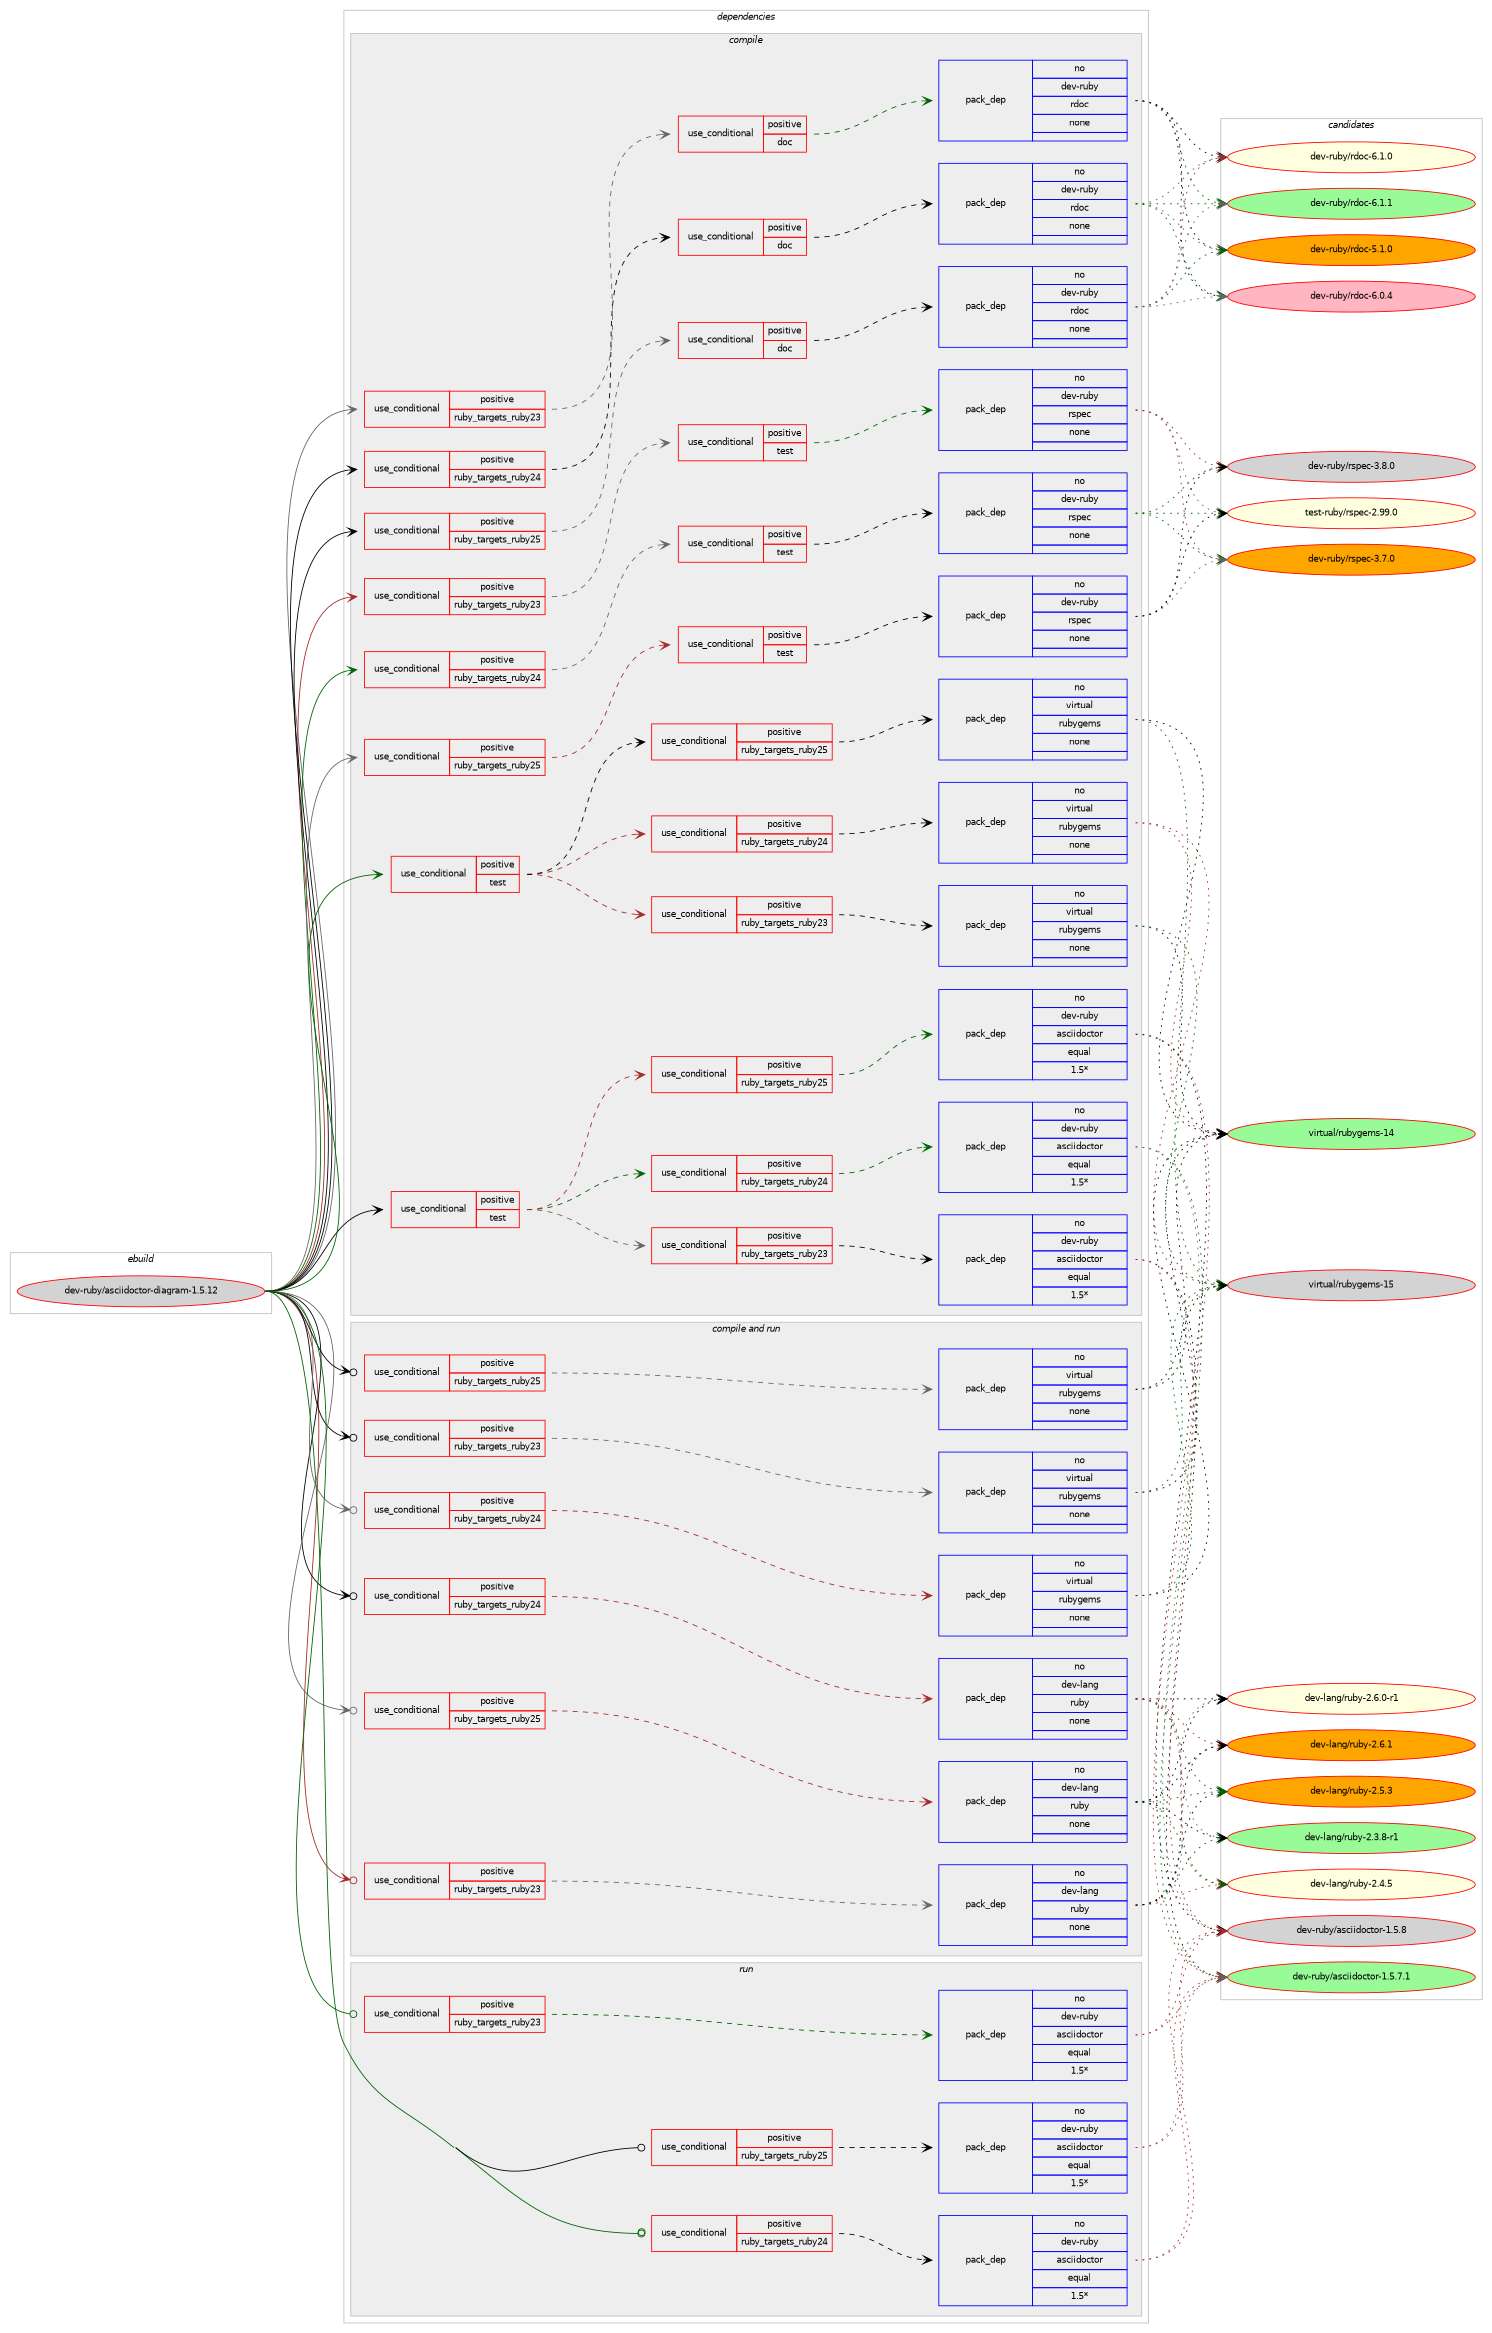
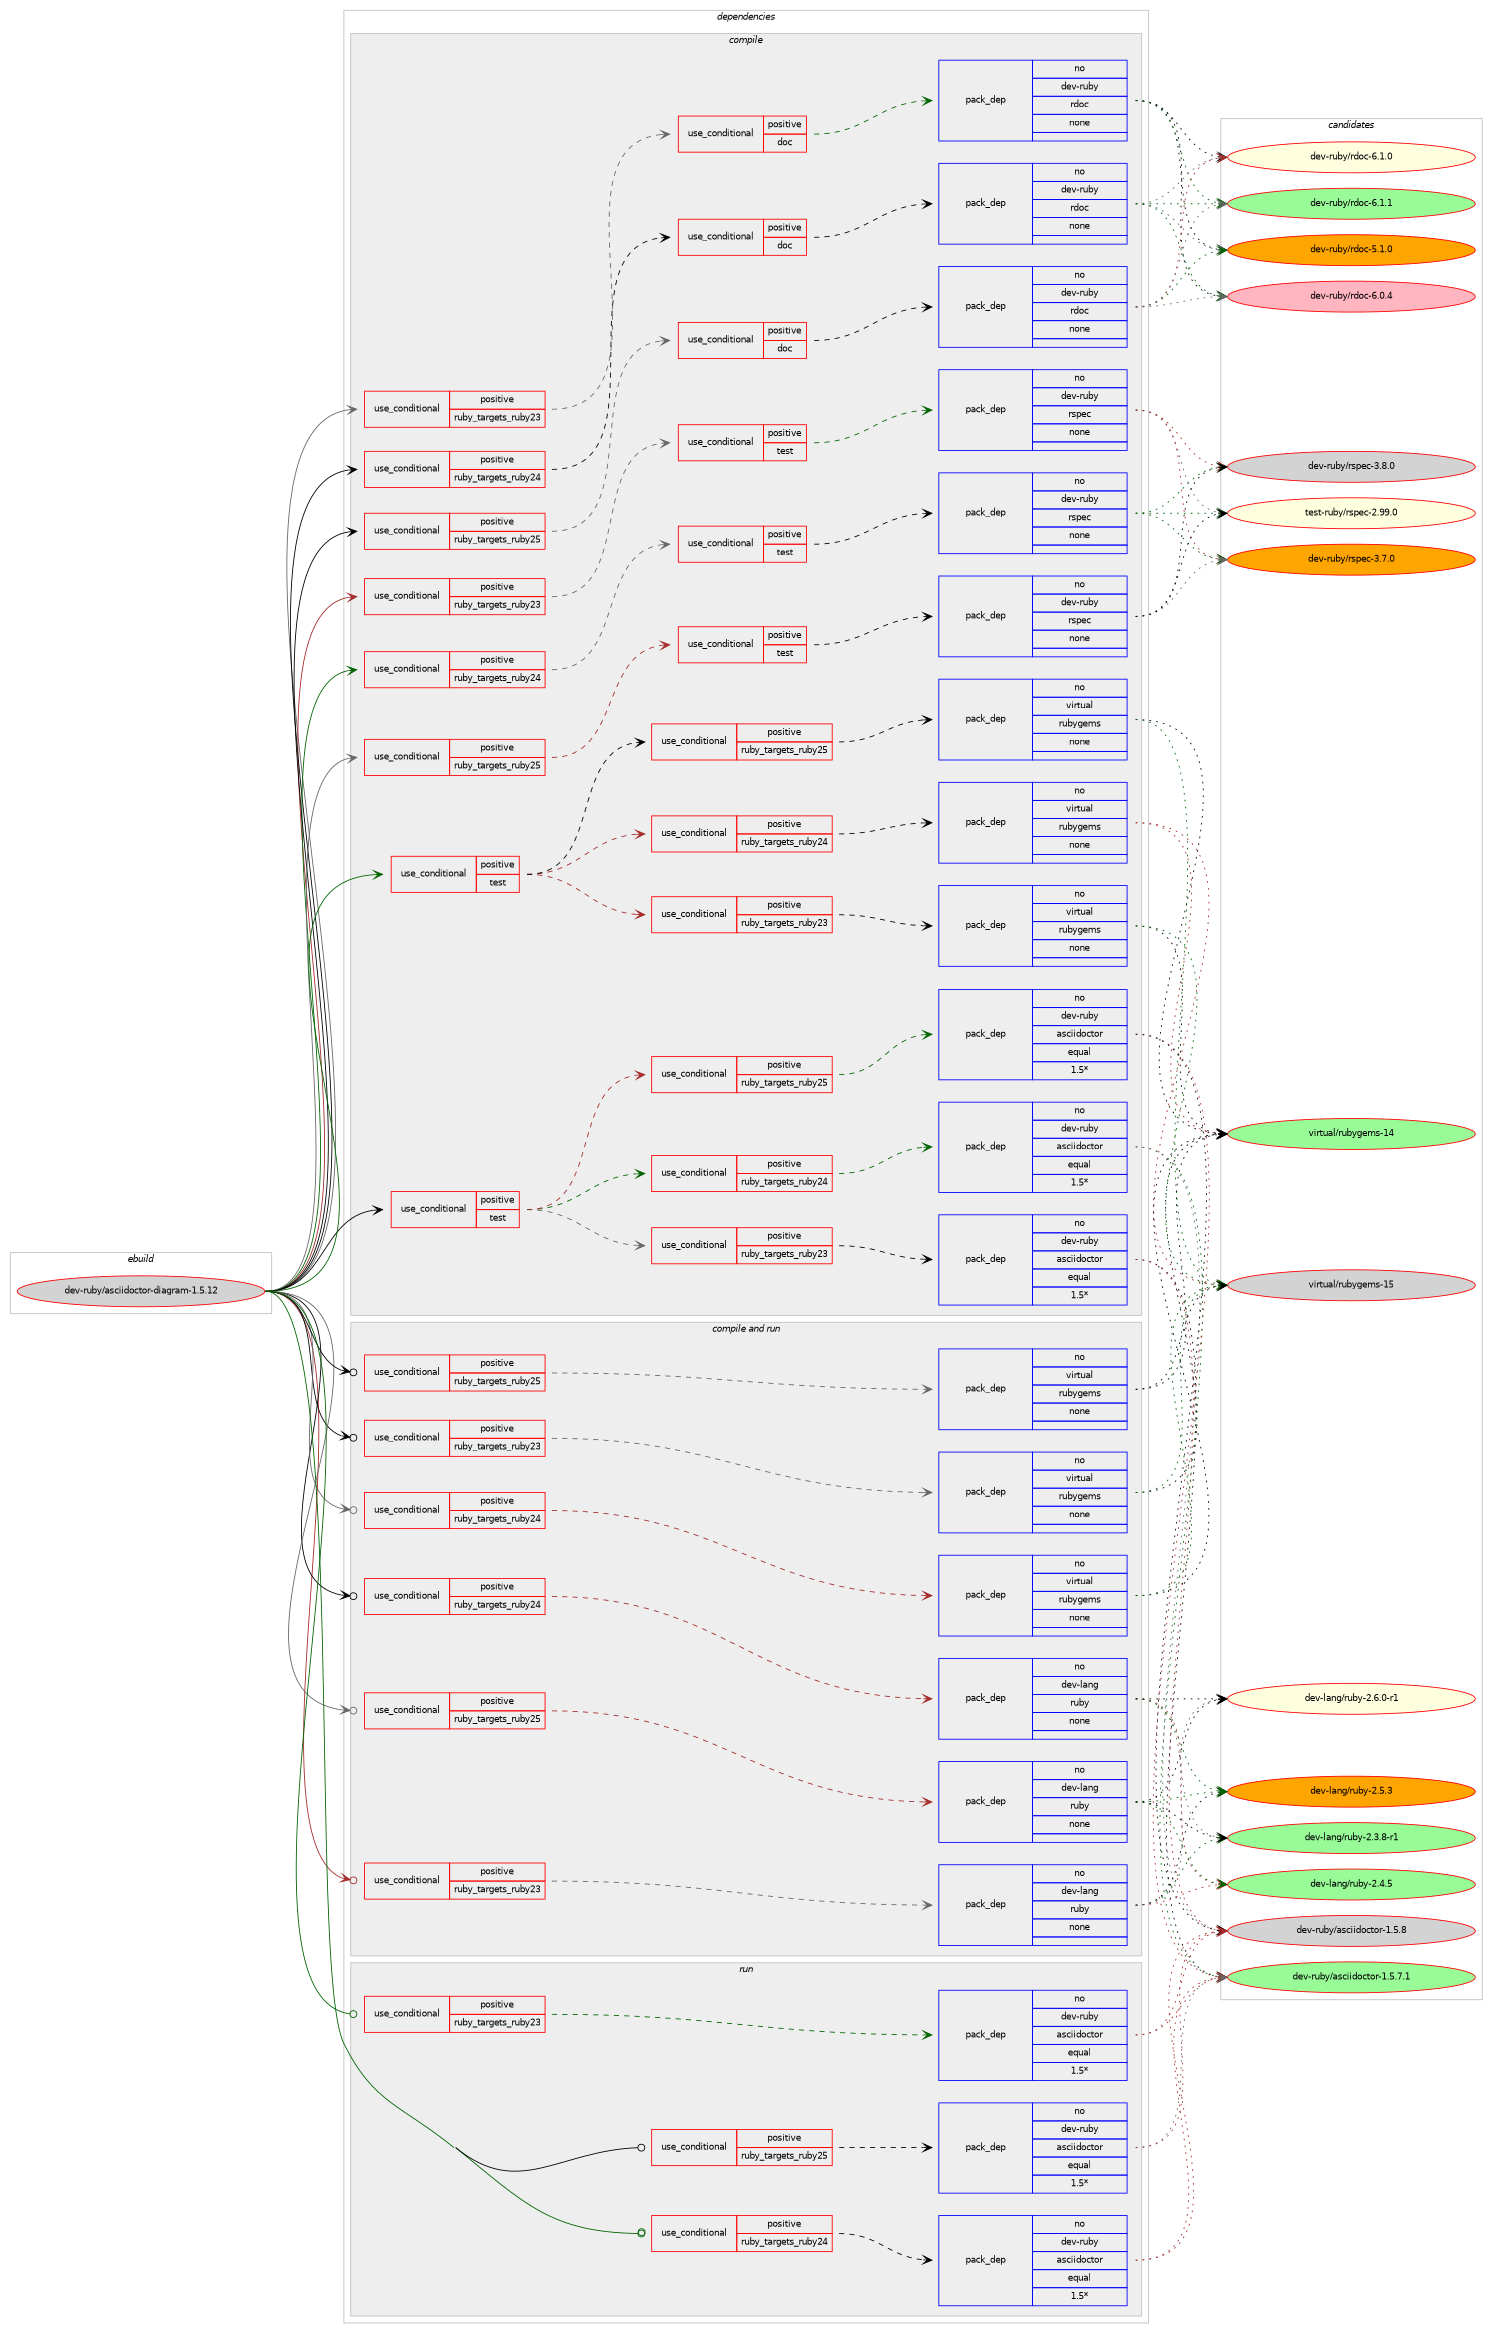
(1351, 1745) -> none
(1351, 1885) -> (1351, 1885)
